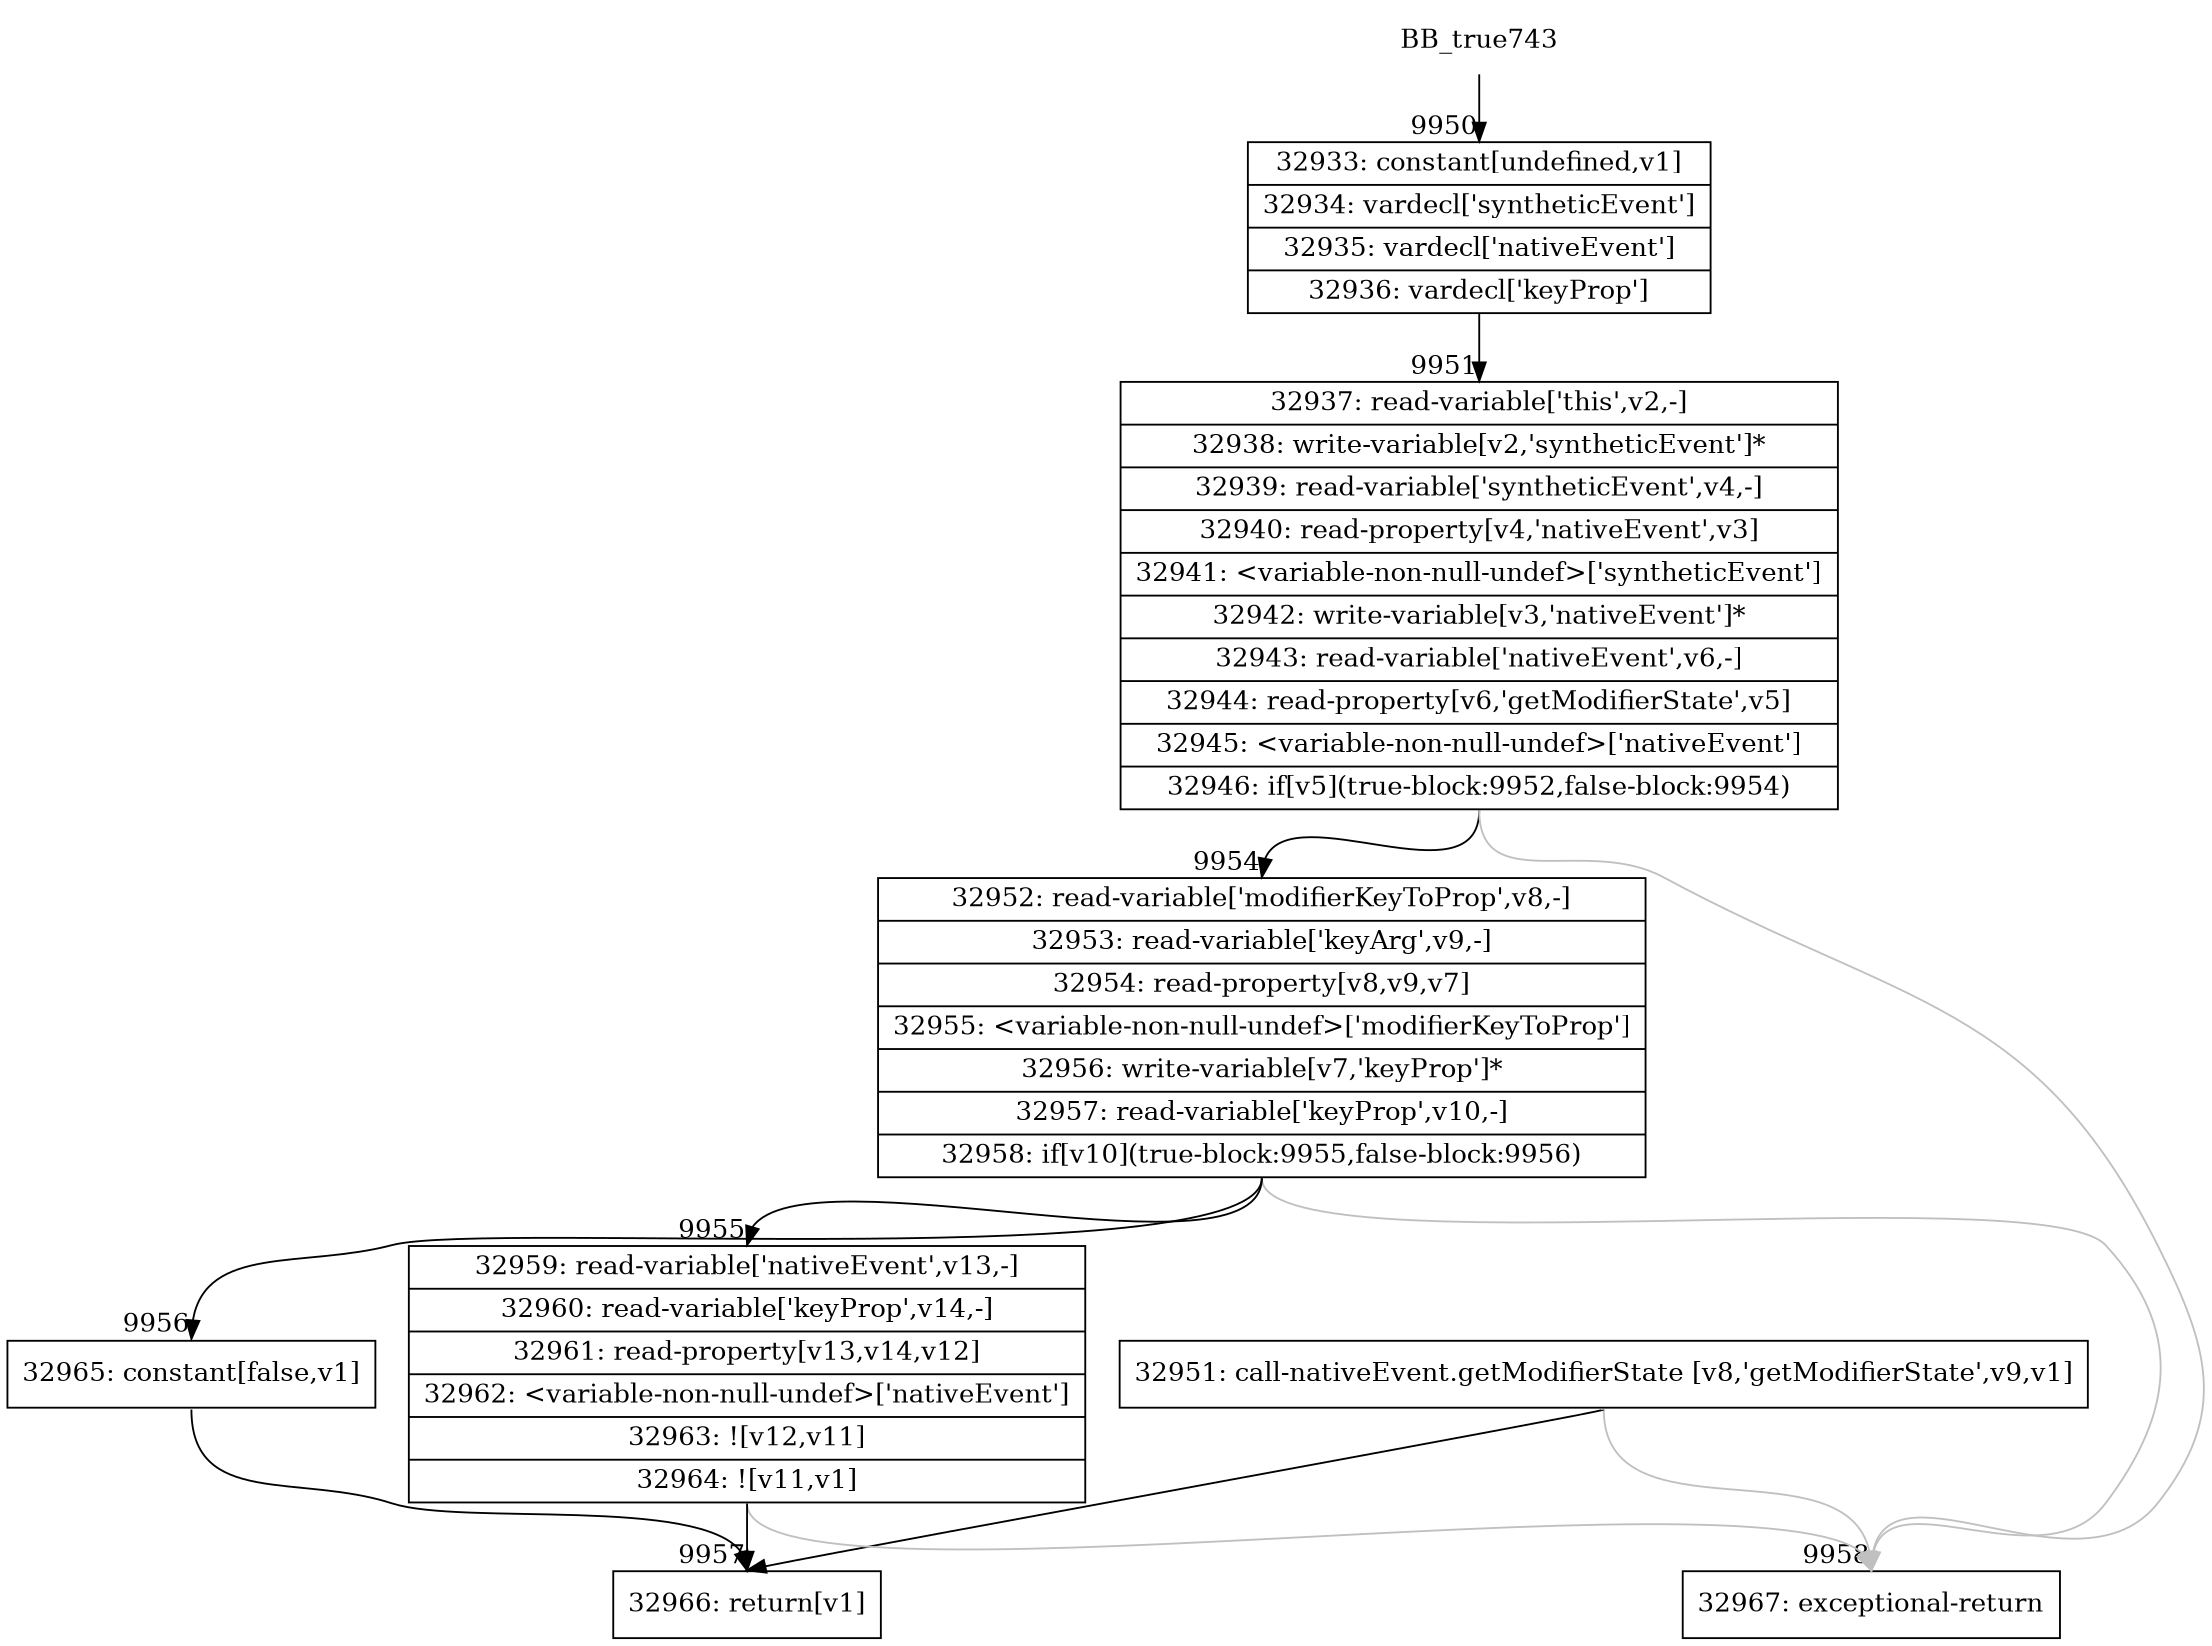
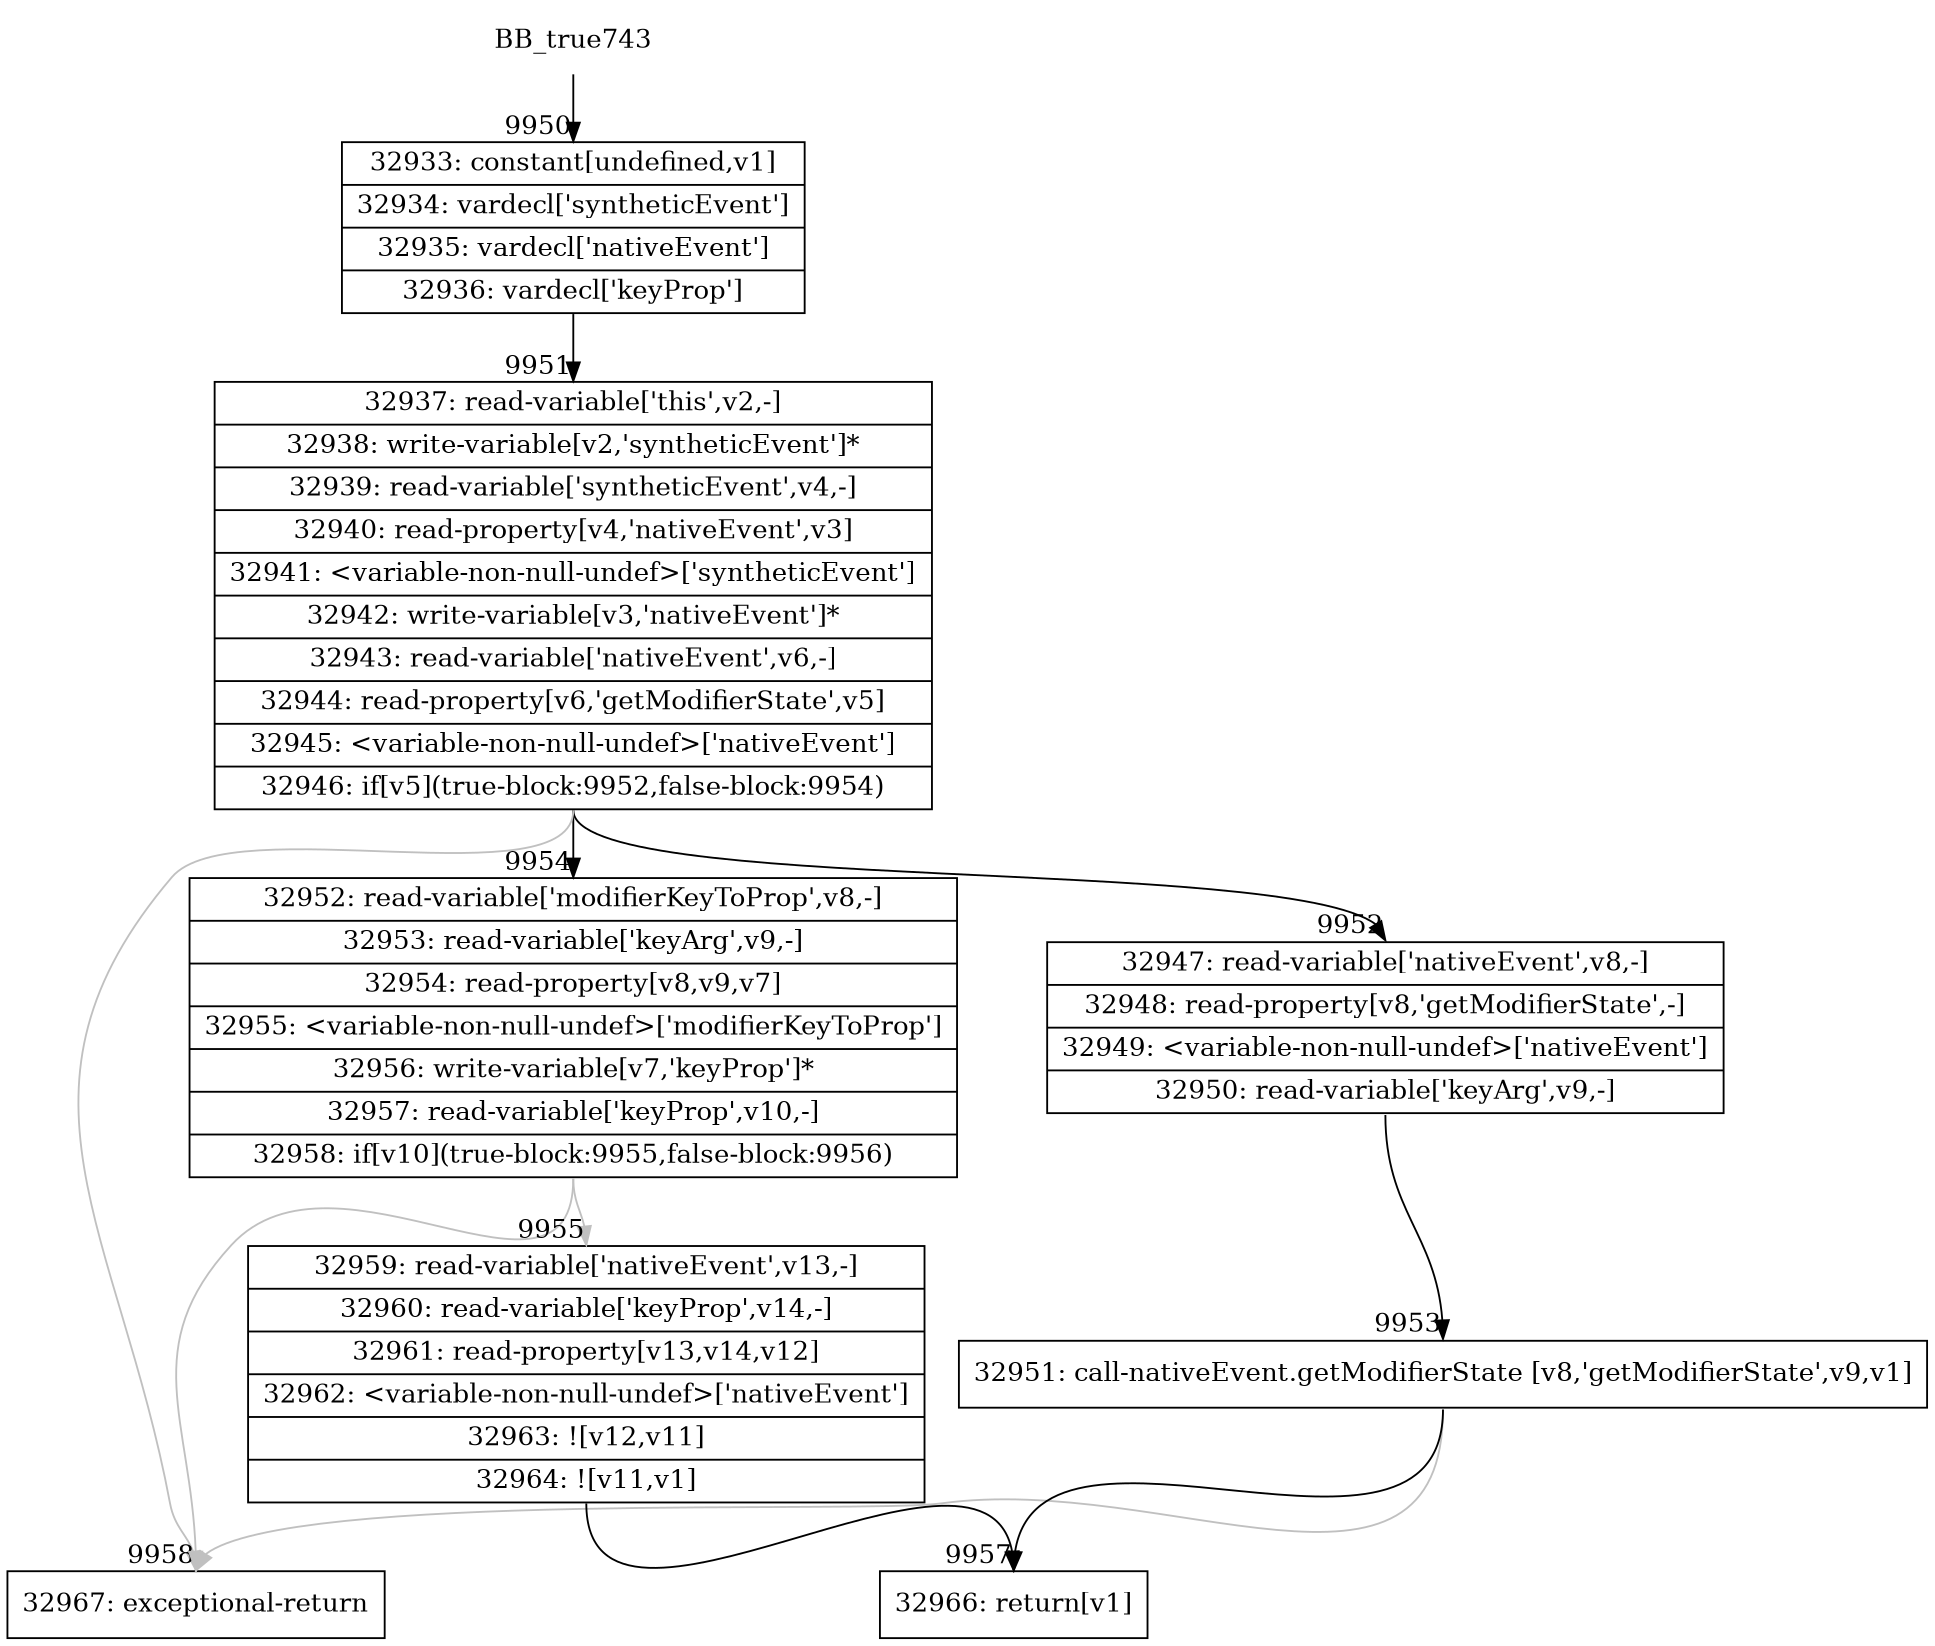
none -> (1385, 1028)
(1013, 1213) -> (578, 1207)
(191, 1374) -> none
(1301, 1537) -> none
